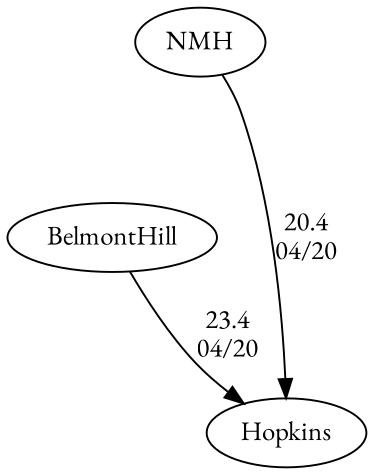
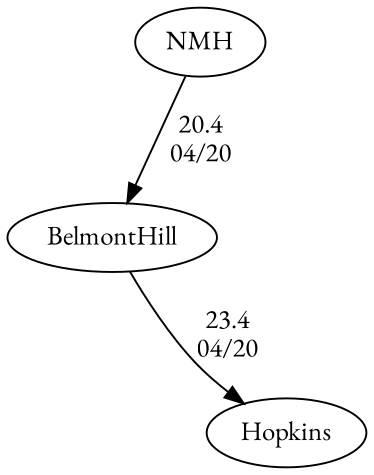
(269, 223) -> (160, 131)
